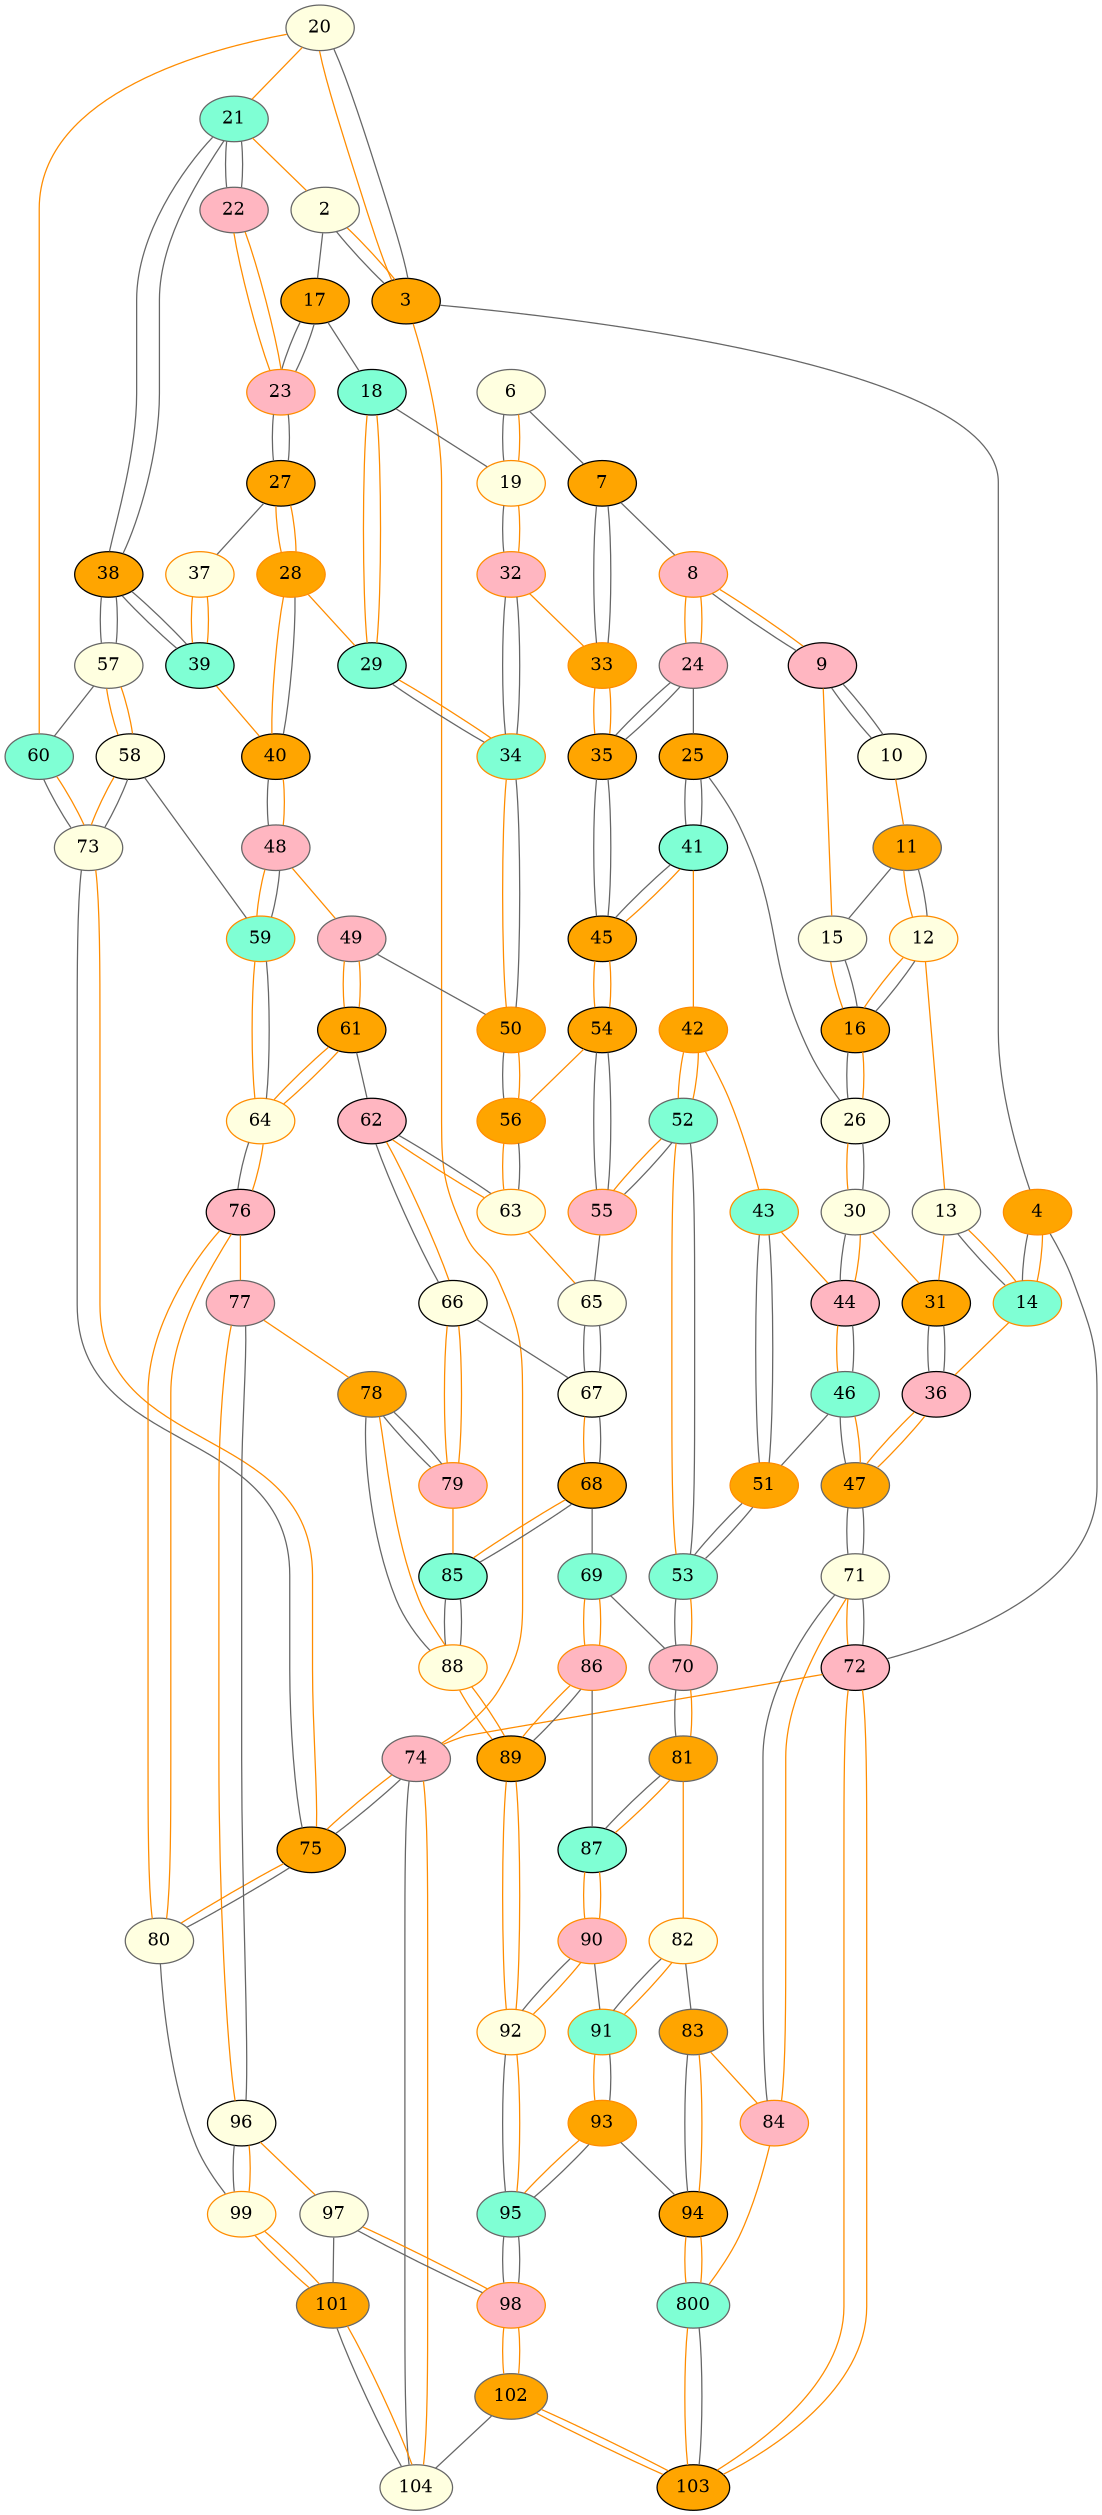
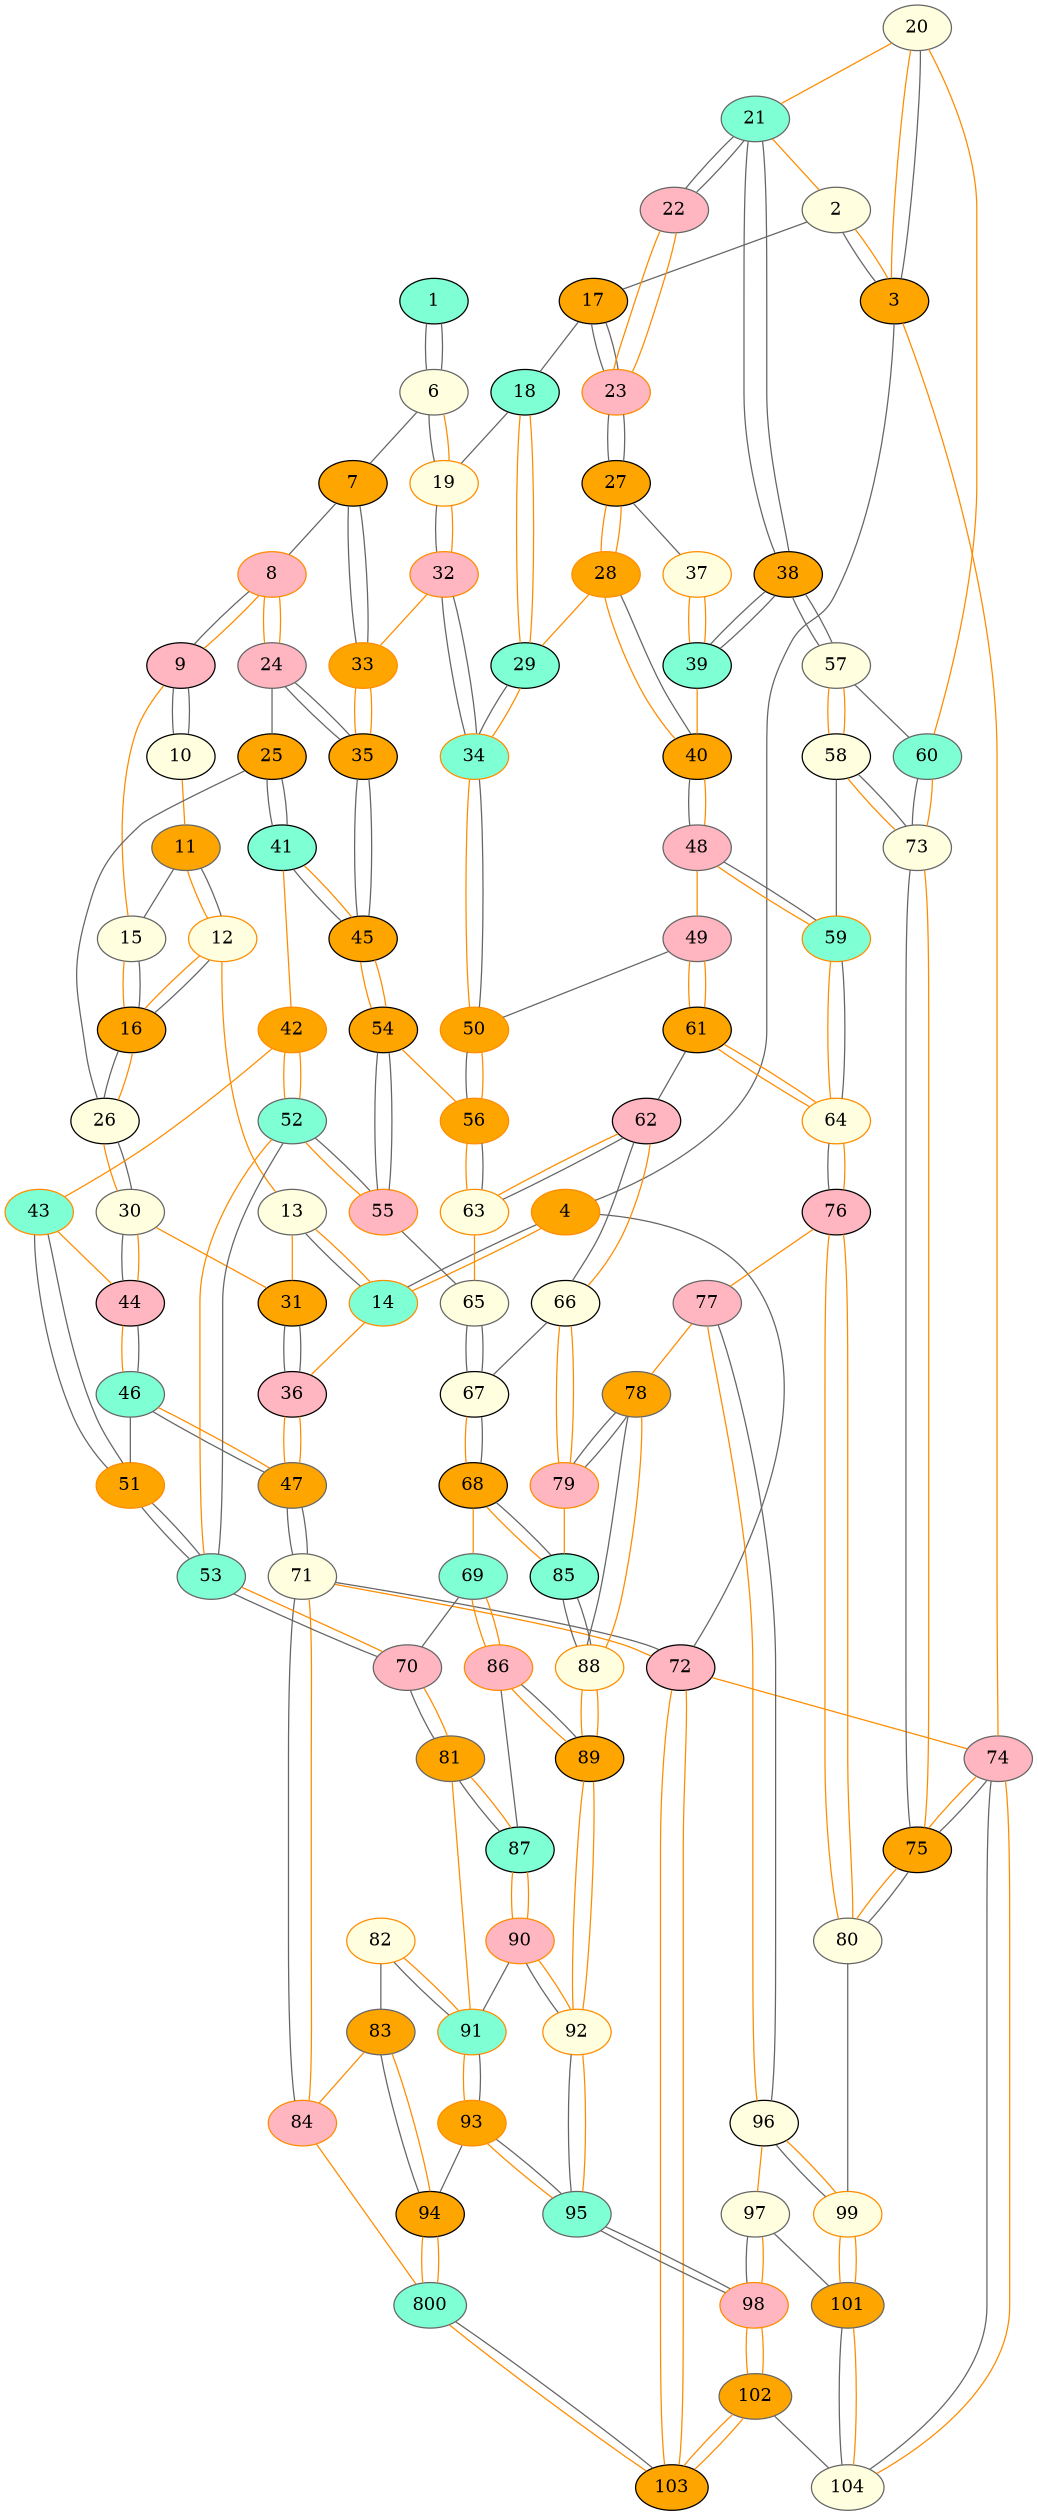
none -> (434, 301)
(592, 1531) -> (473, 1531)
(683, 1850) -> (461, 1895)
